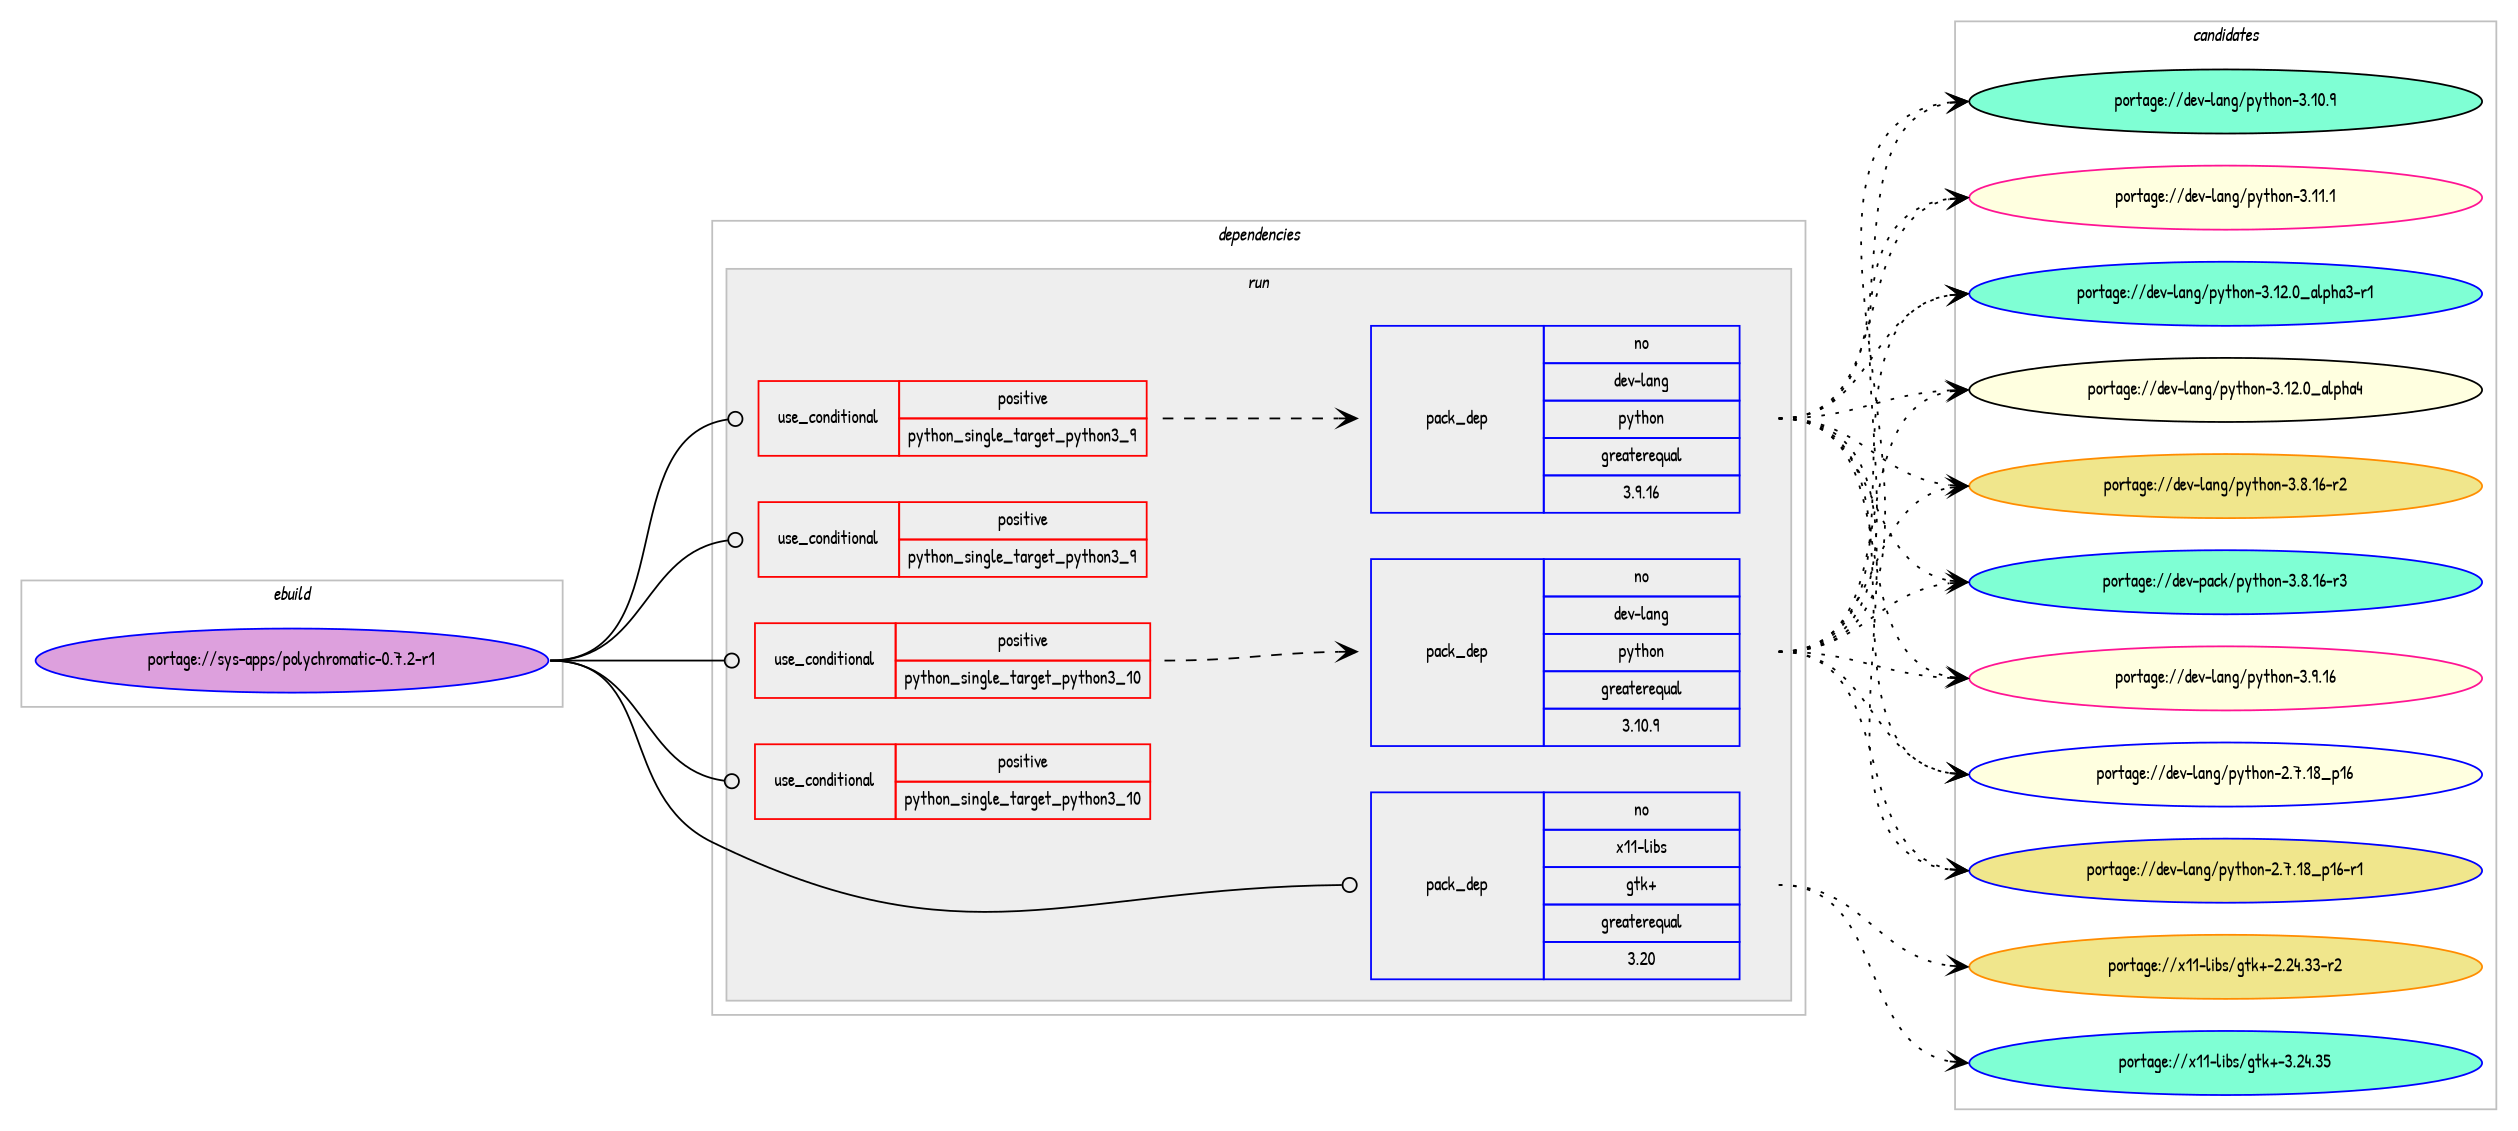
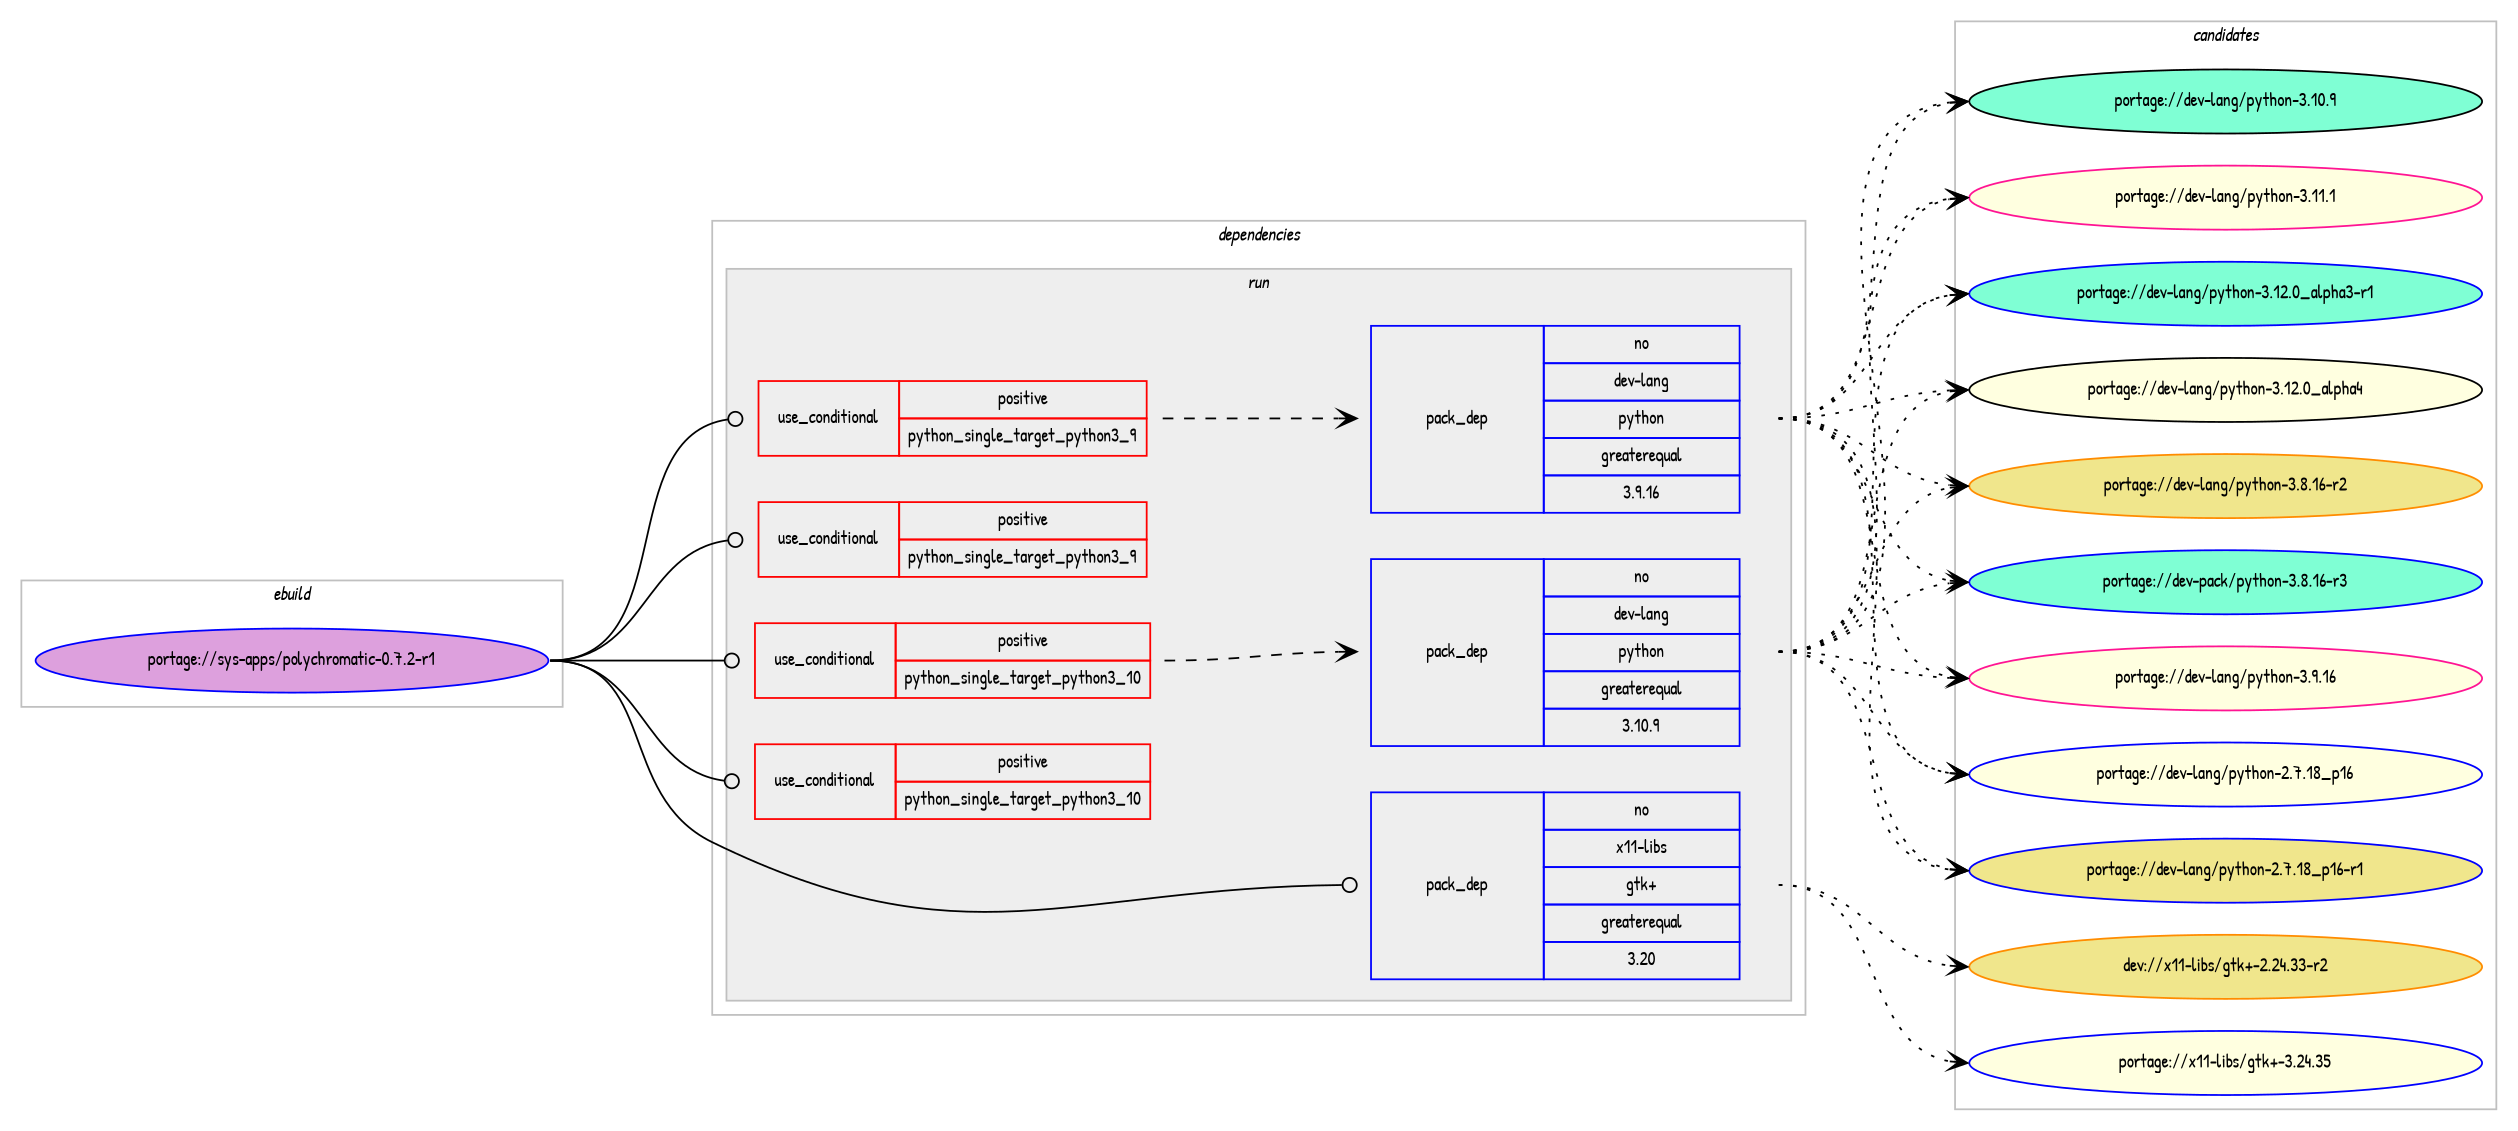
(2226, 967) -> (2226, 967)
(2226, 1063) -> (2226, 1063)
